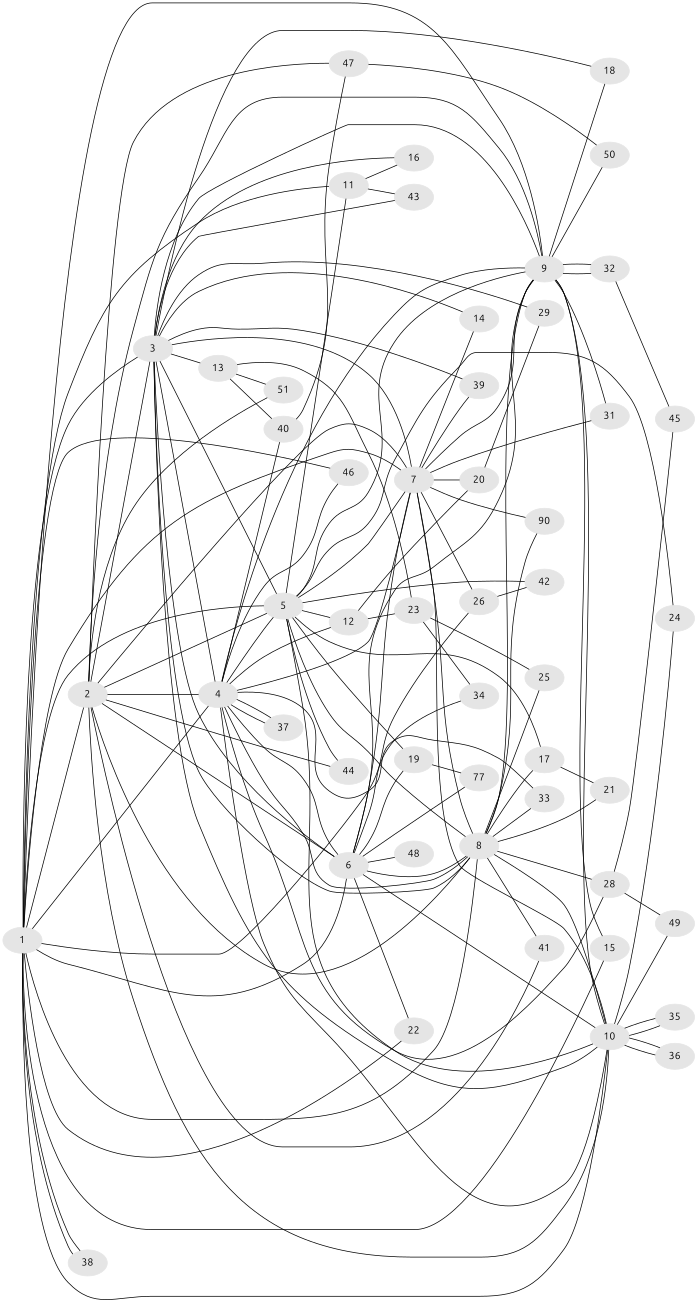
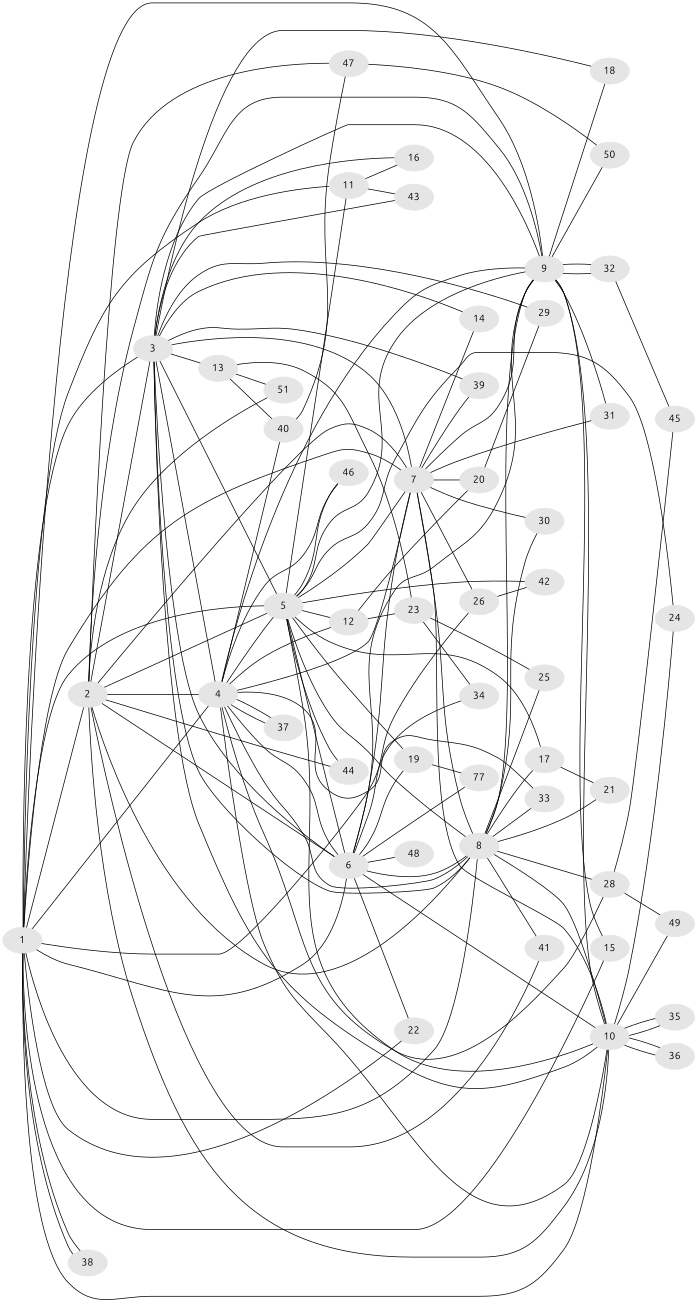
(56, 481) -> (316, 539)
(544, 521) -> (544, 521)
none -> (320, 754)
